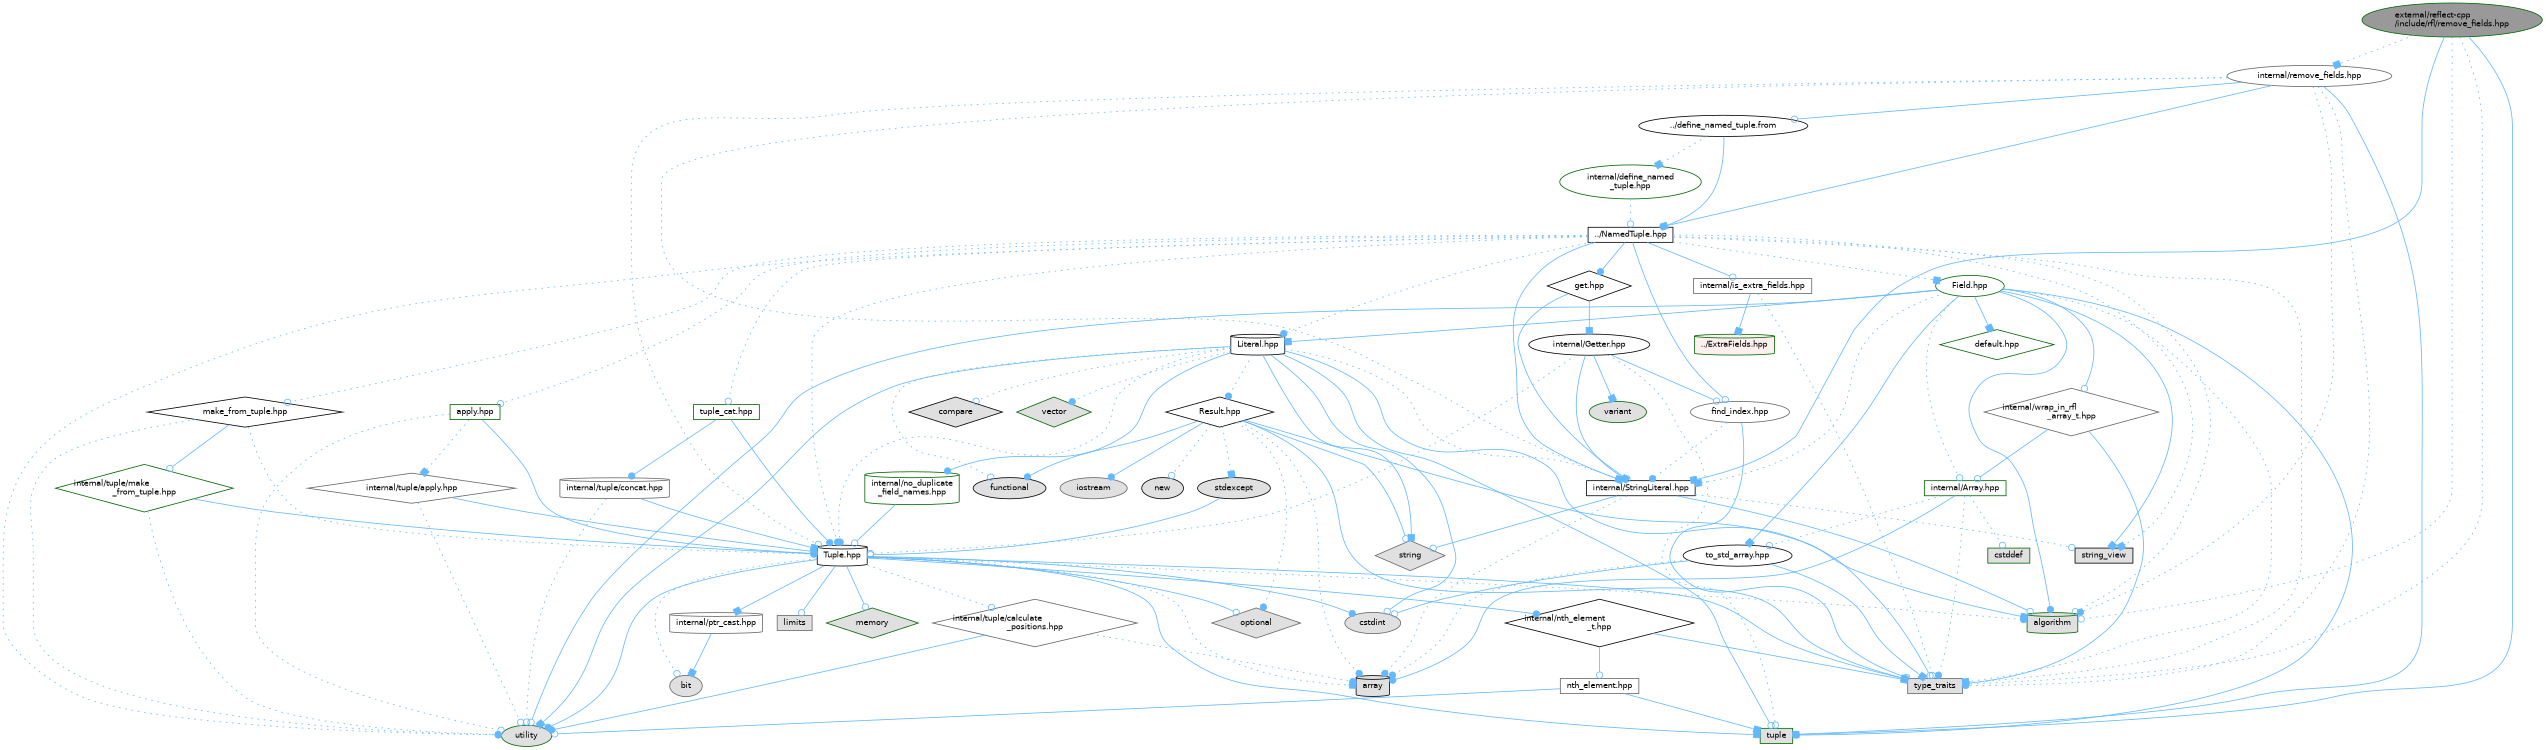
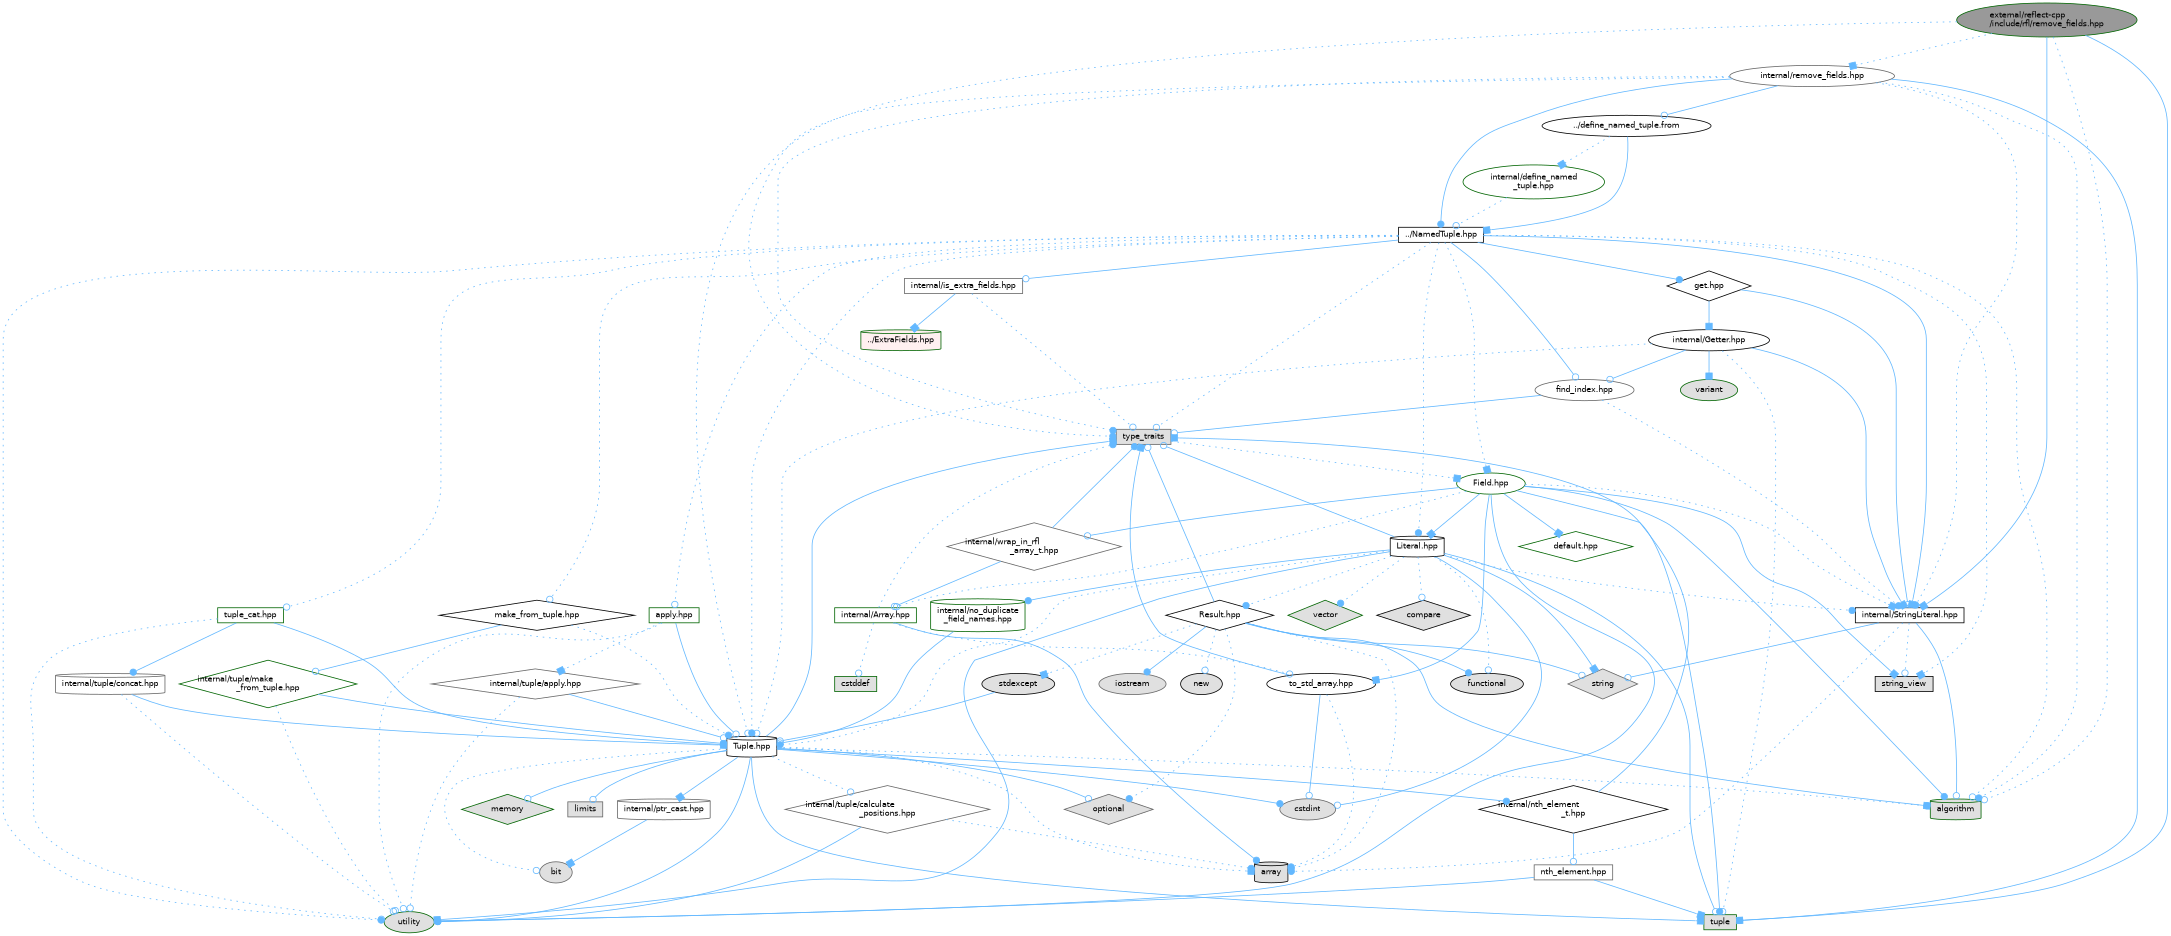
(2271, 519) -> (1312, 459)
(93, 682) -> (42, 830)
